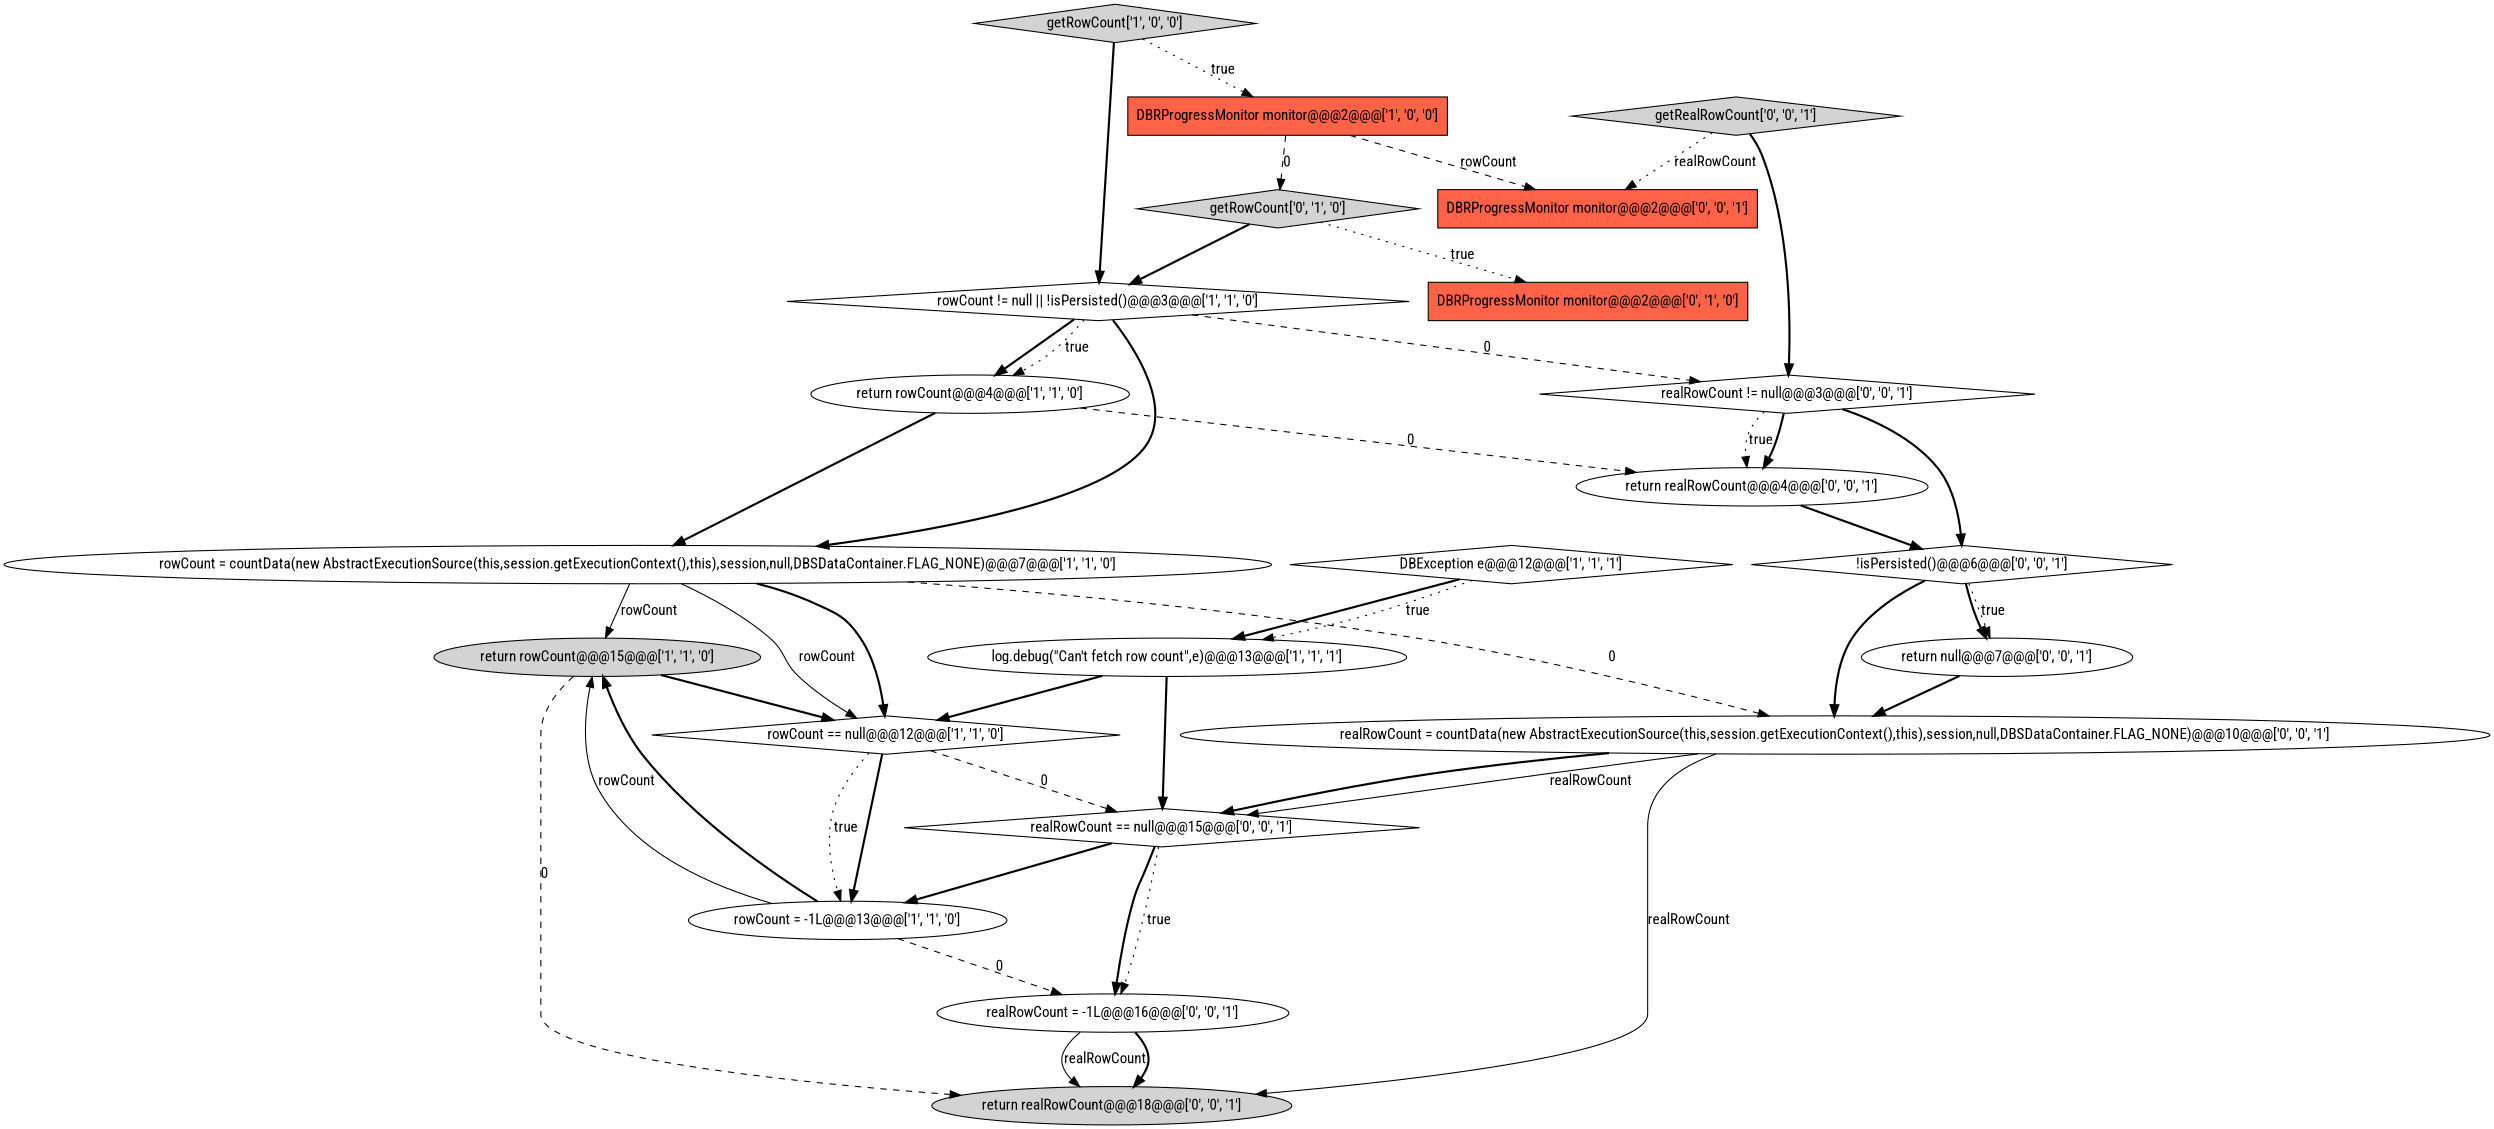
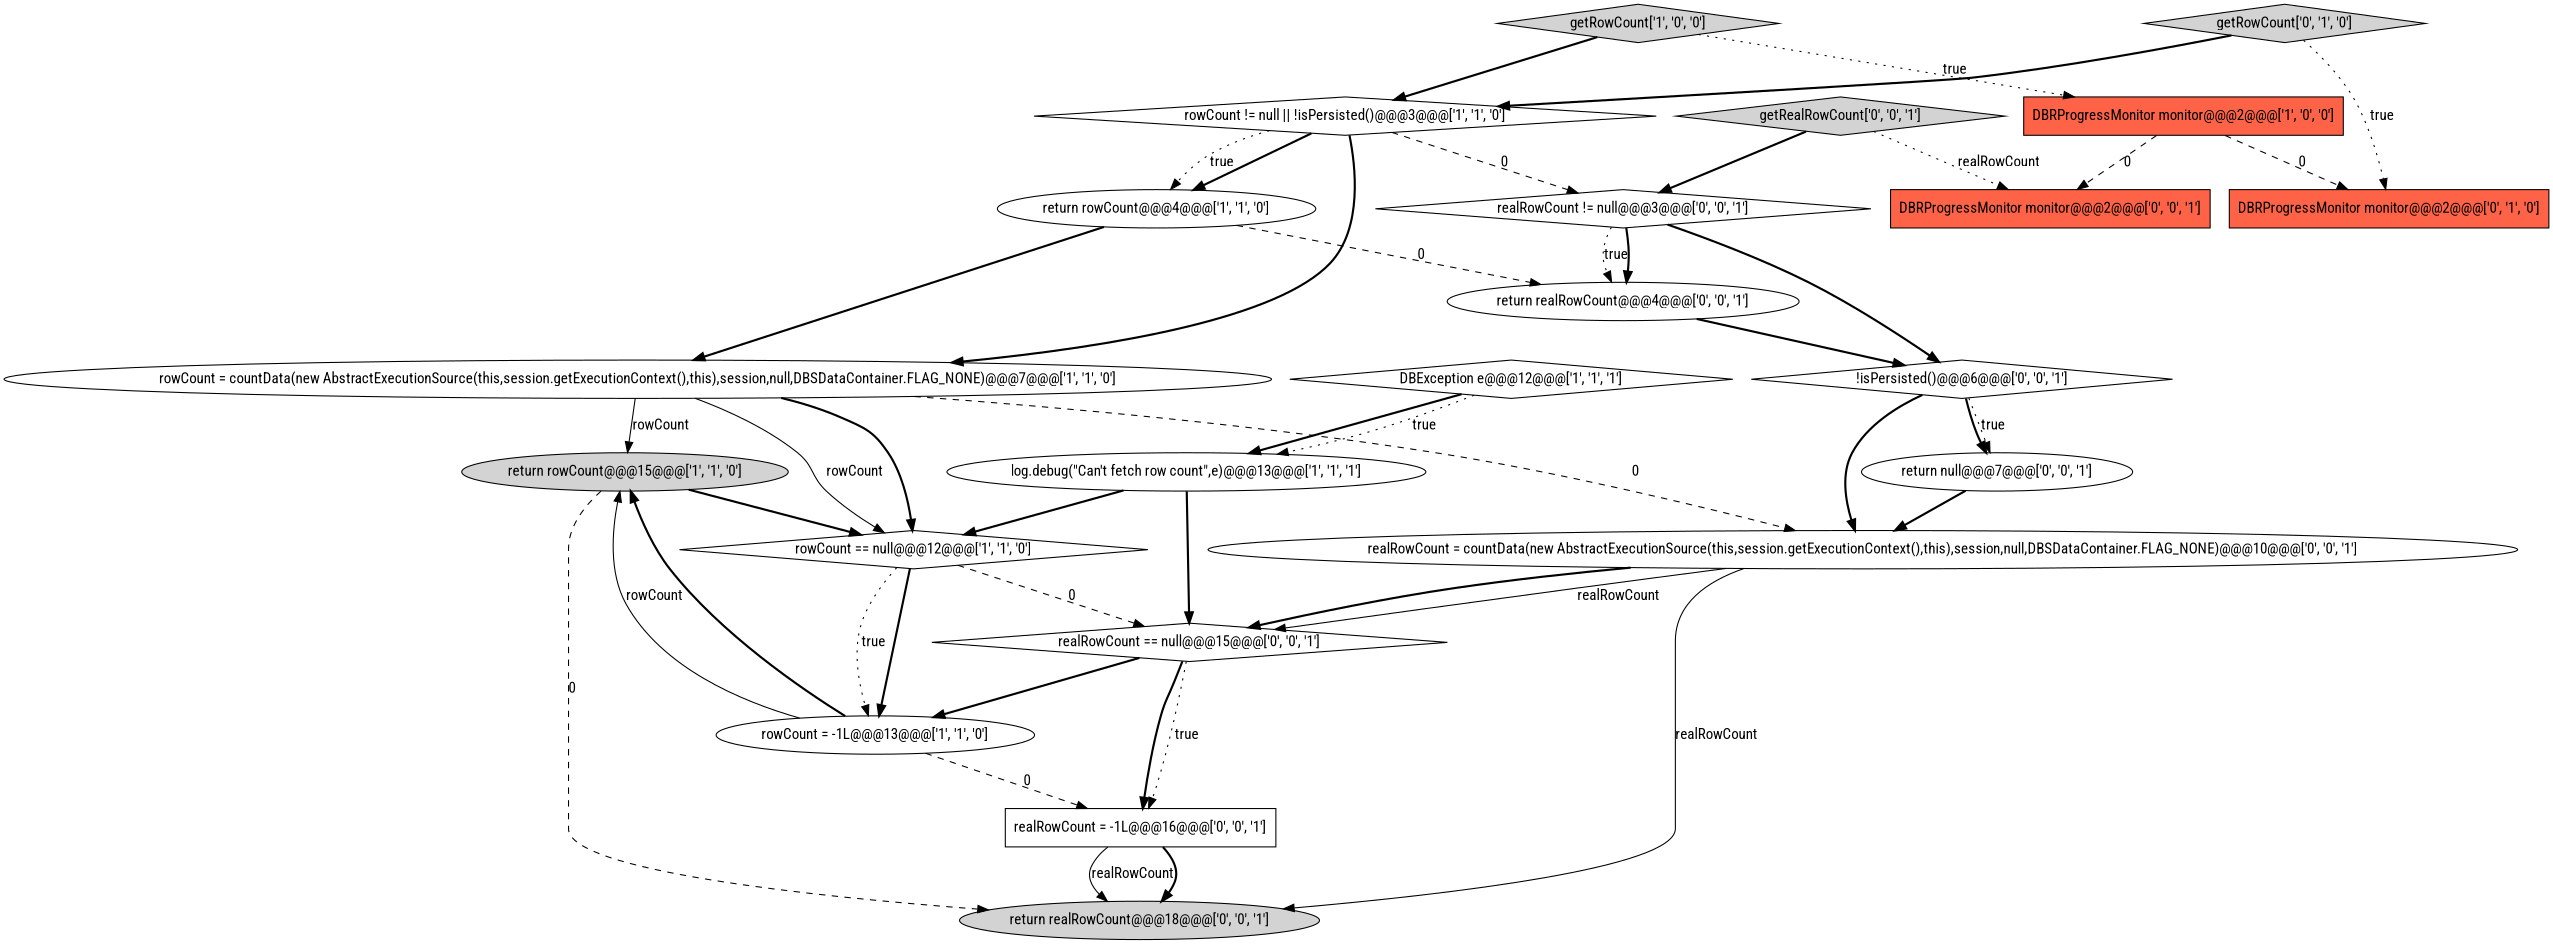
(1283, 157) -> (2282, 160)
(1489, 162) -> (2128, 162)
(1113, 1013) -> (1141, 828)
